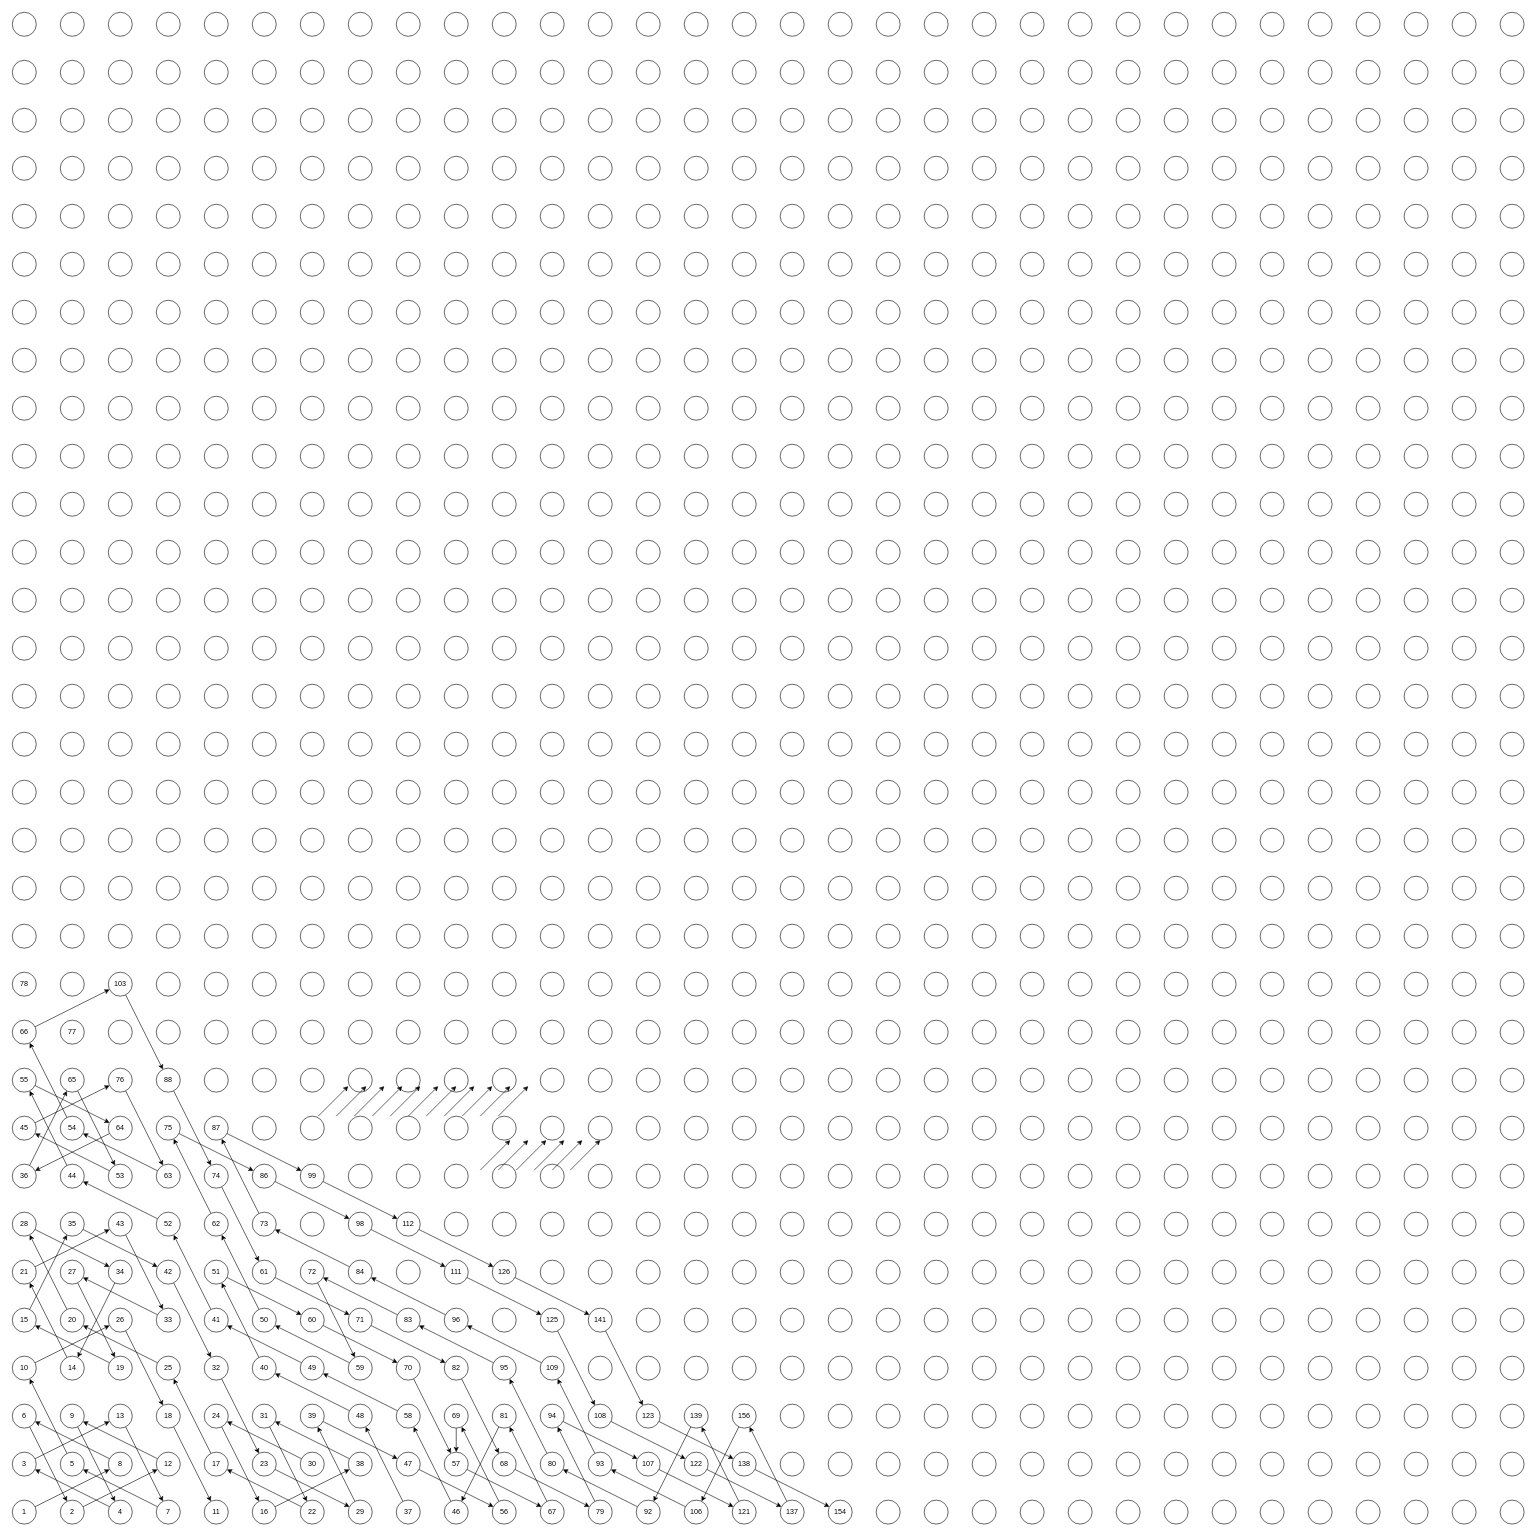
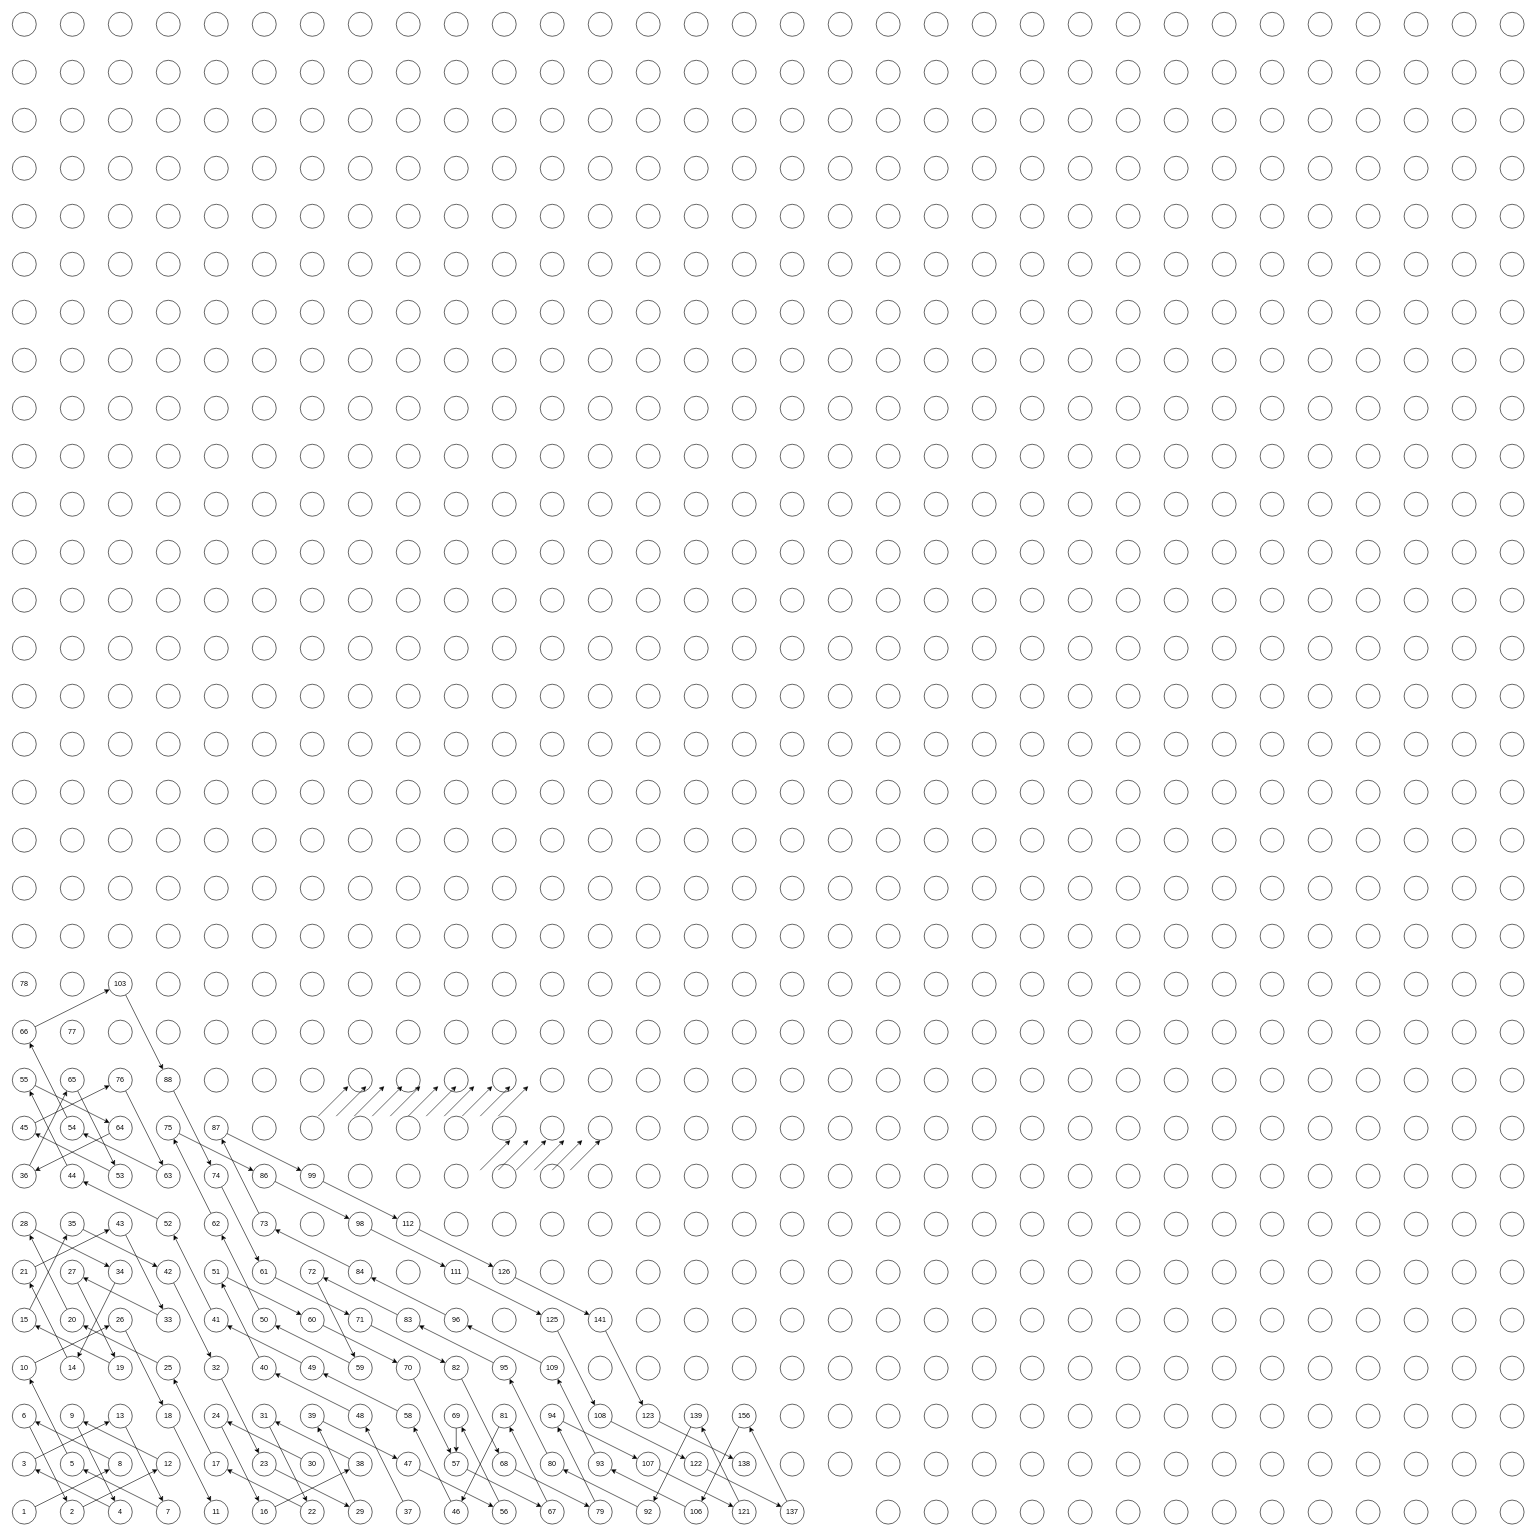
(824, 1504) -> none
(840, 1512) -> none
